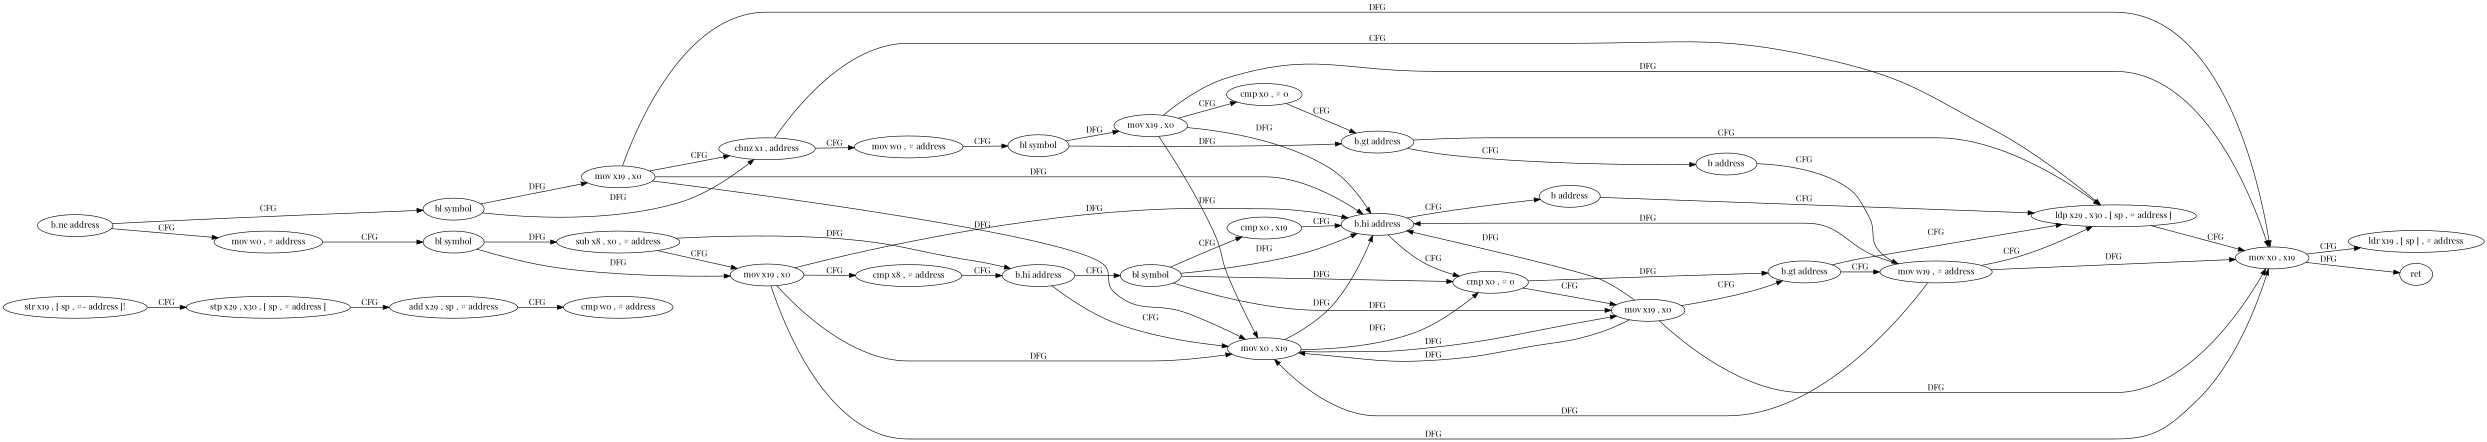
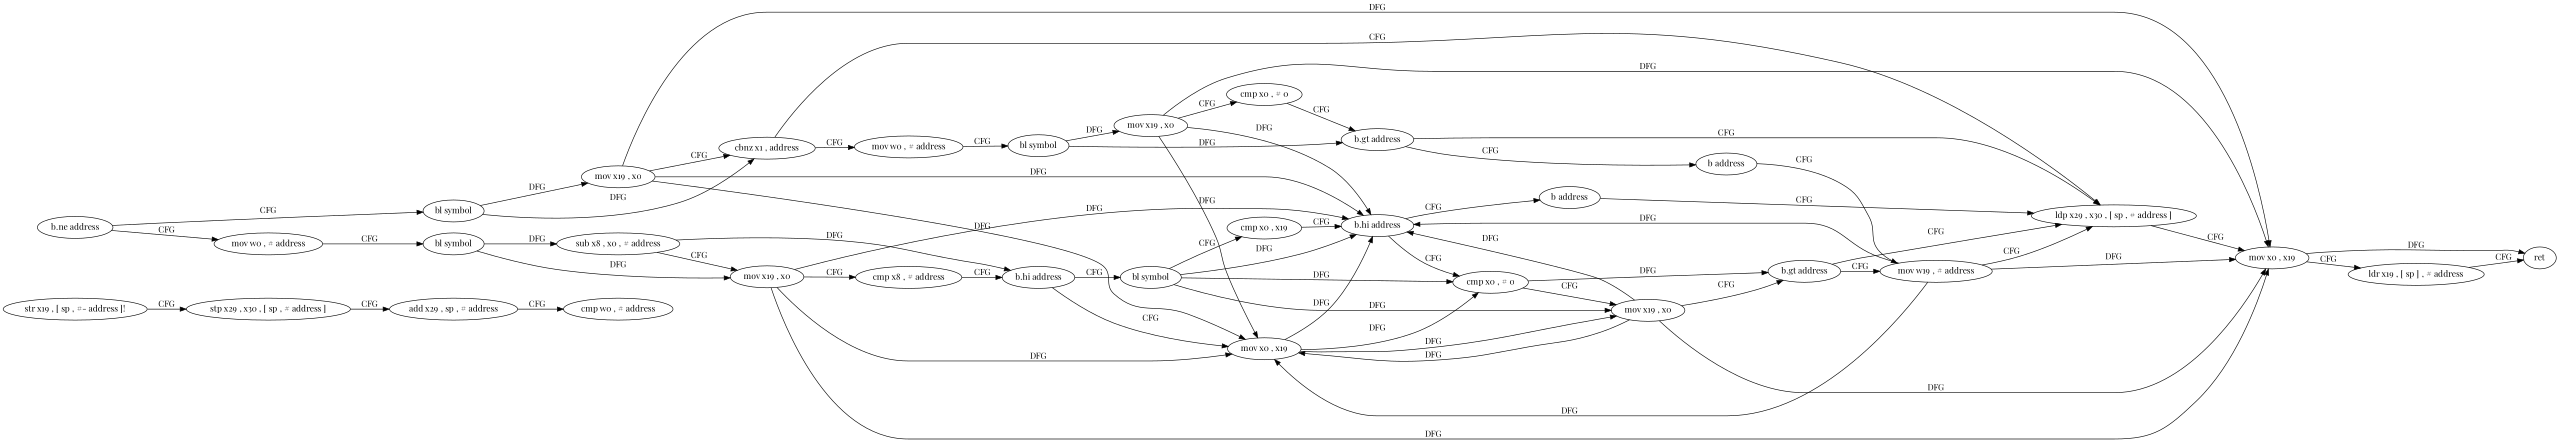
none -> (2493, 264)
